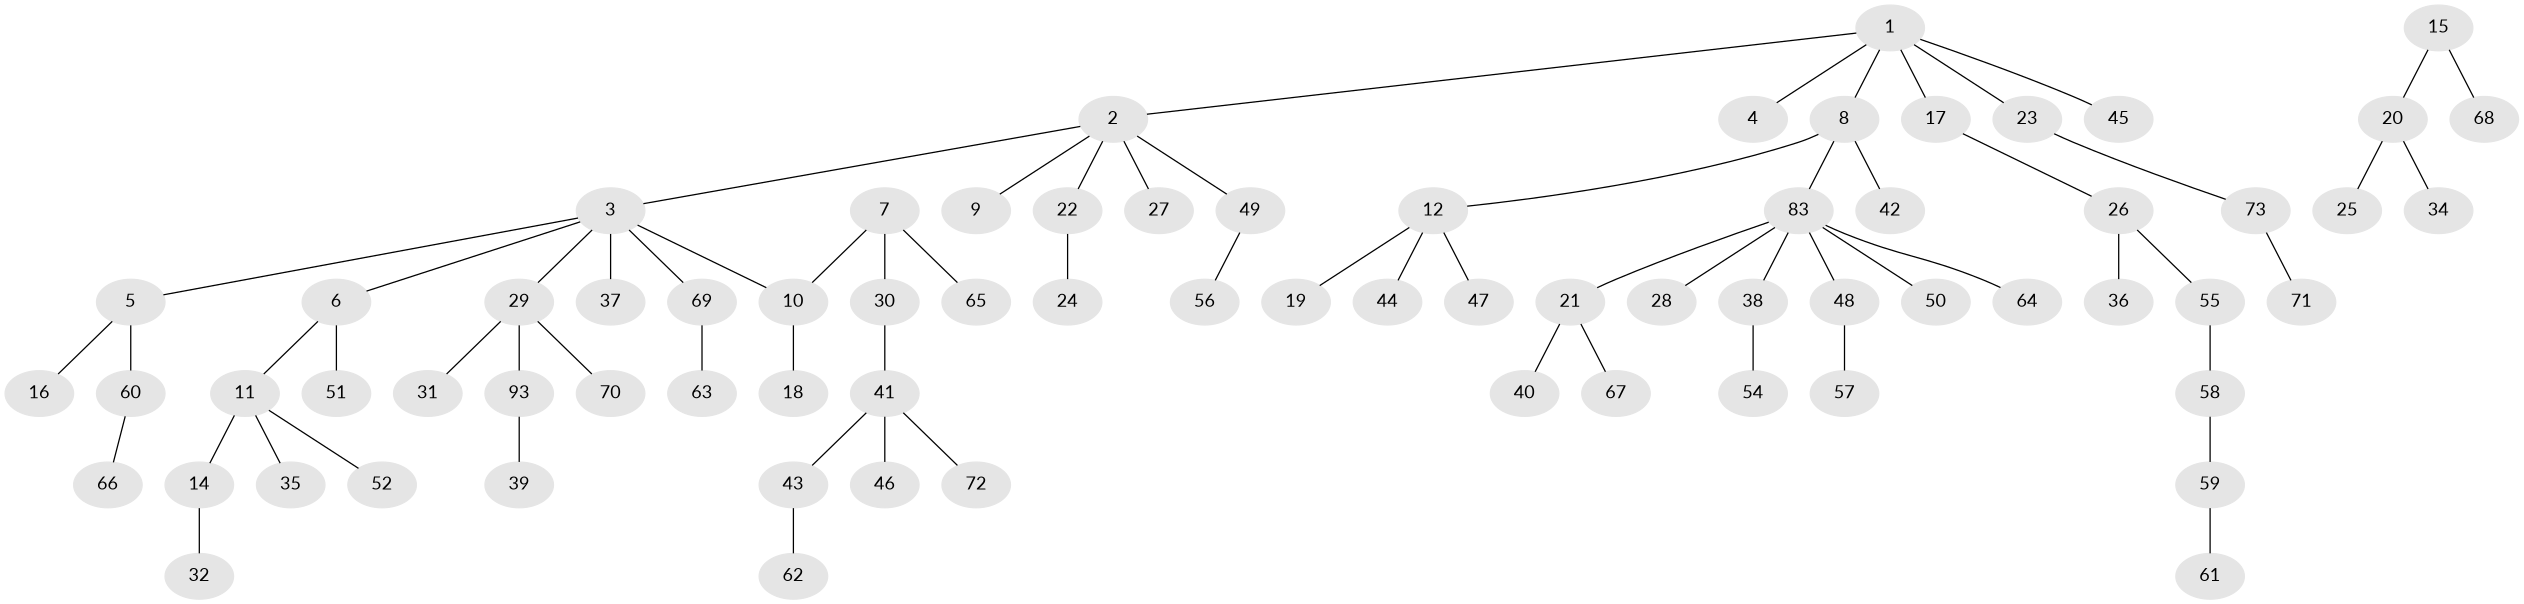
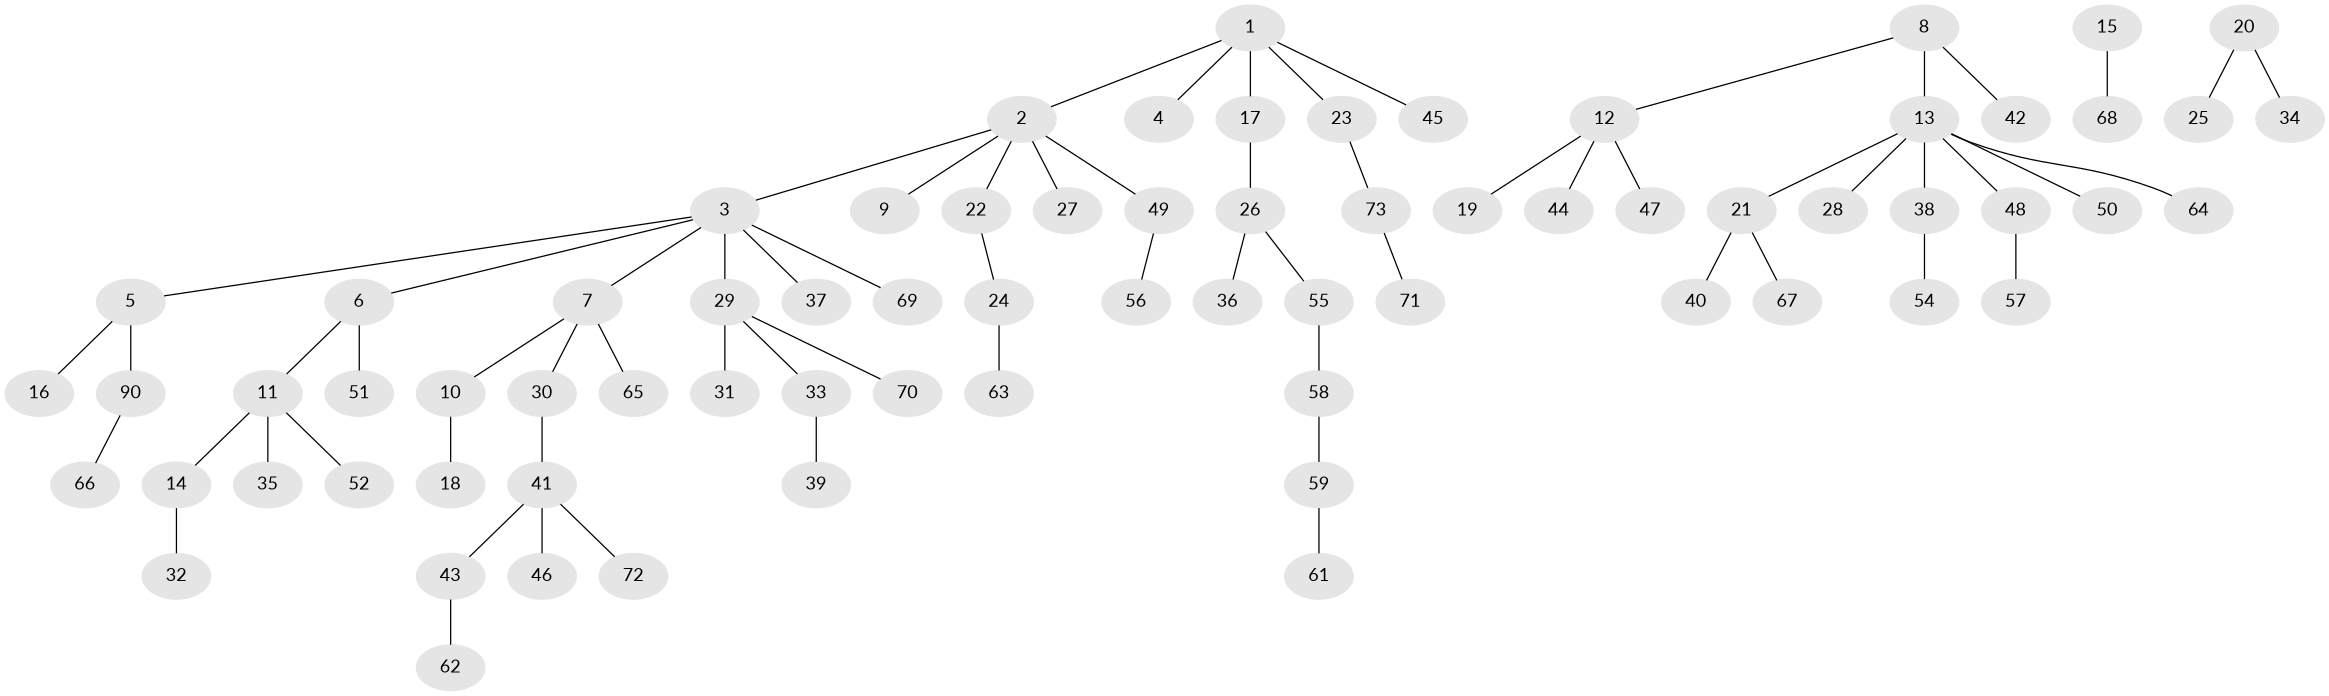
(1867, 74) -> none
(2416, 74) -> none
(1799, 211) -> (1924, 119)
(702, 256) -> (656, 257)
(702, 348) -> (999, 348)
(131, 394) -> (131, 394)
(519, 394) -> (816, 394)
